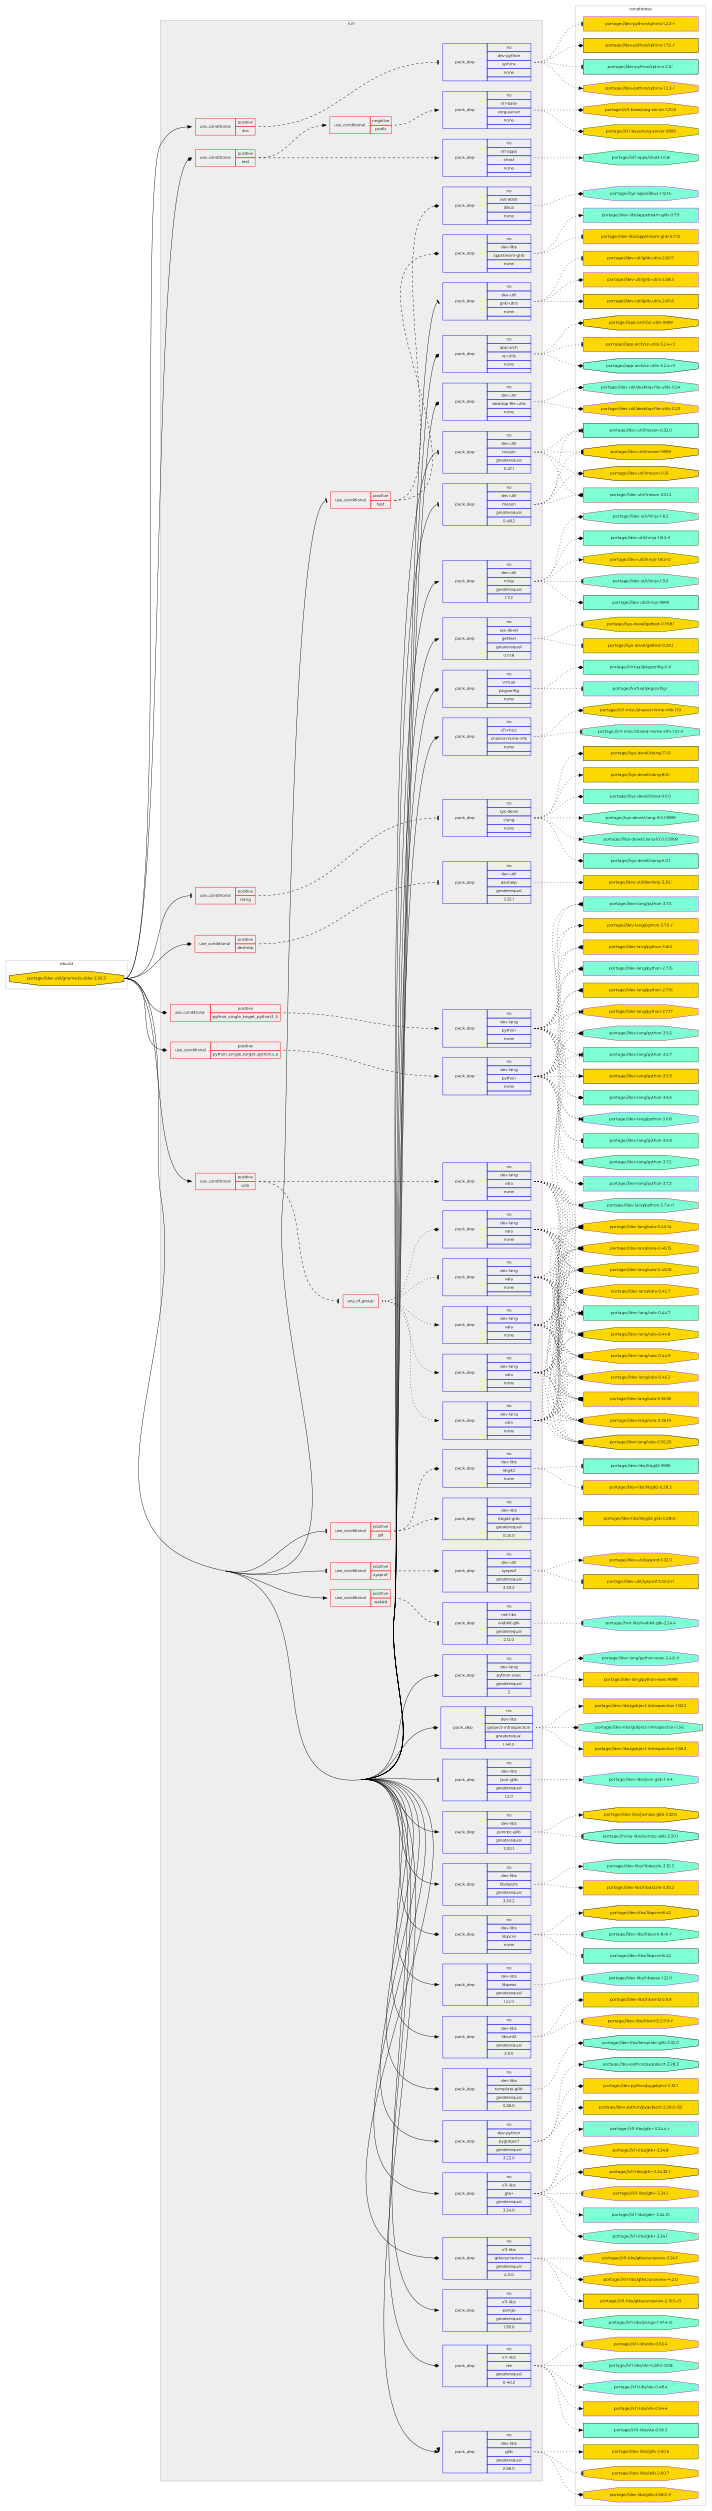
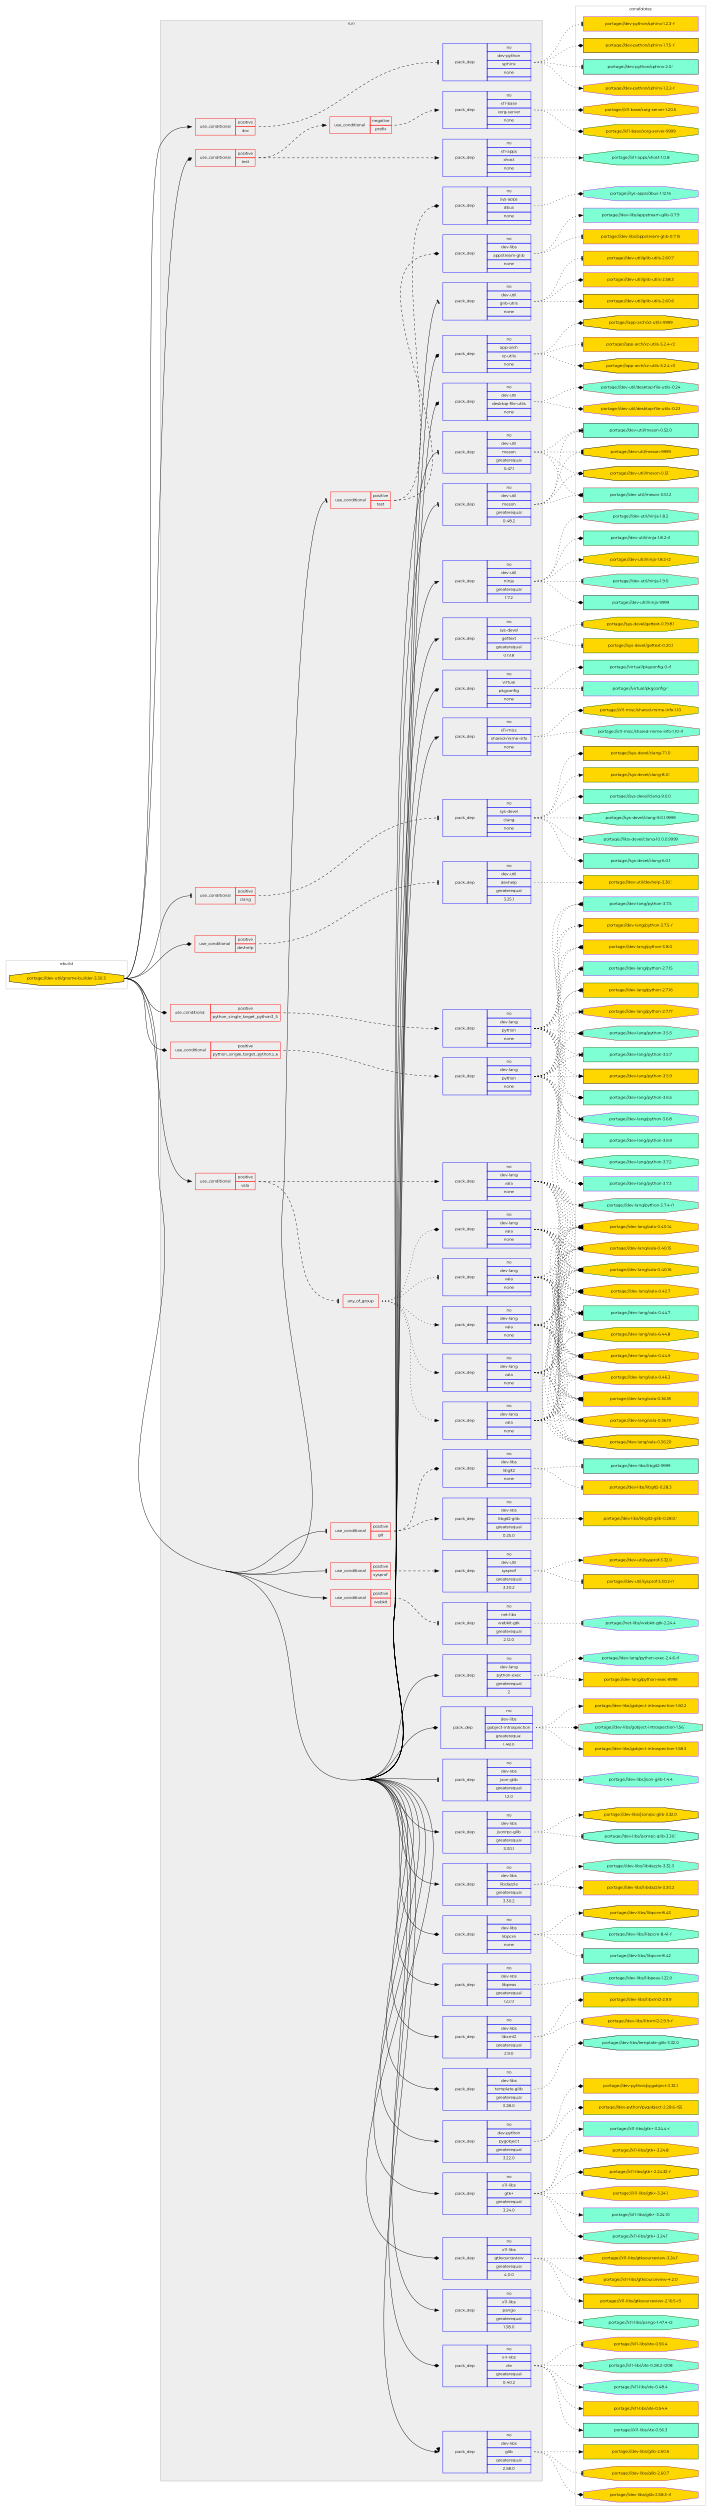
(641, 366) -> (641, 366)
(641, 1836) -> (641, 1836)
(641, 2064) -> none
